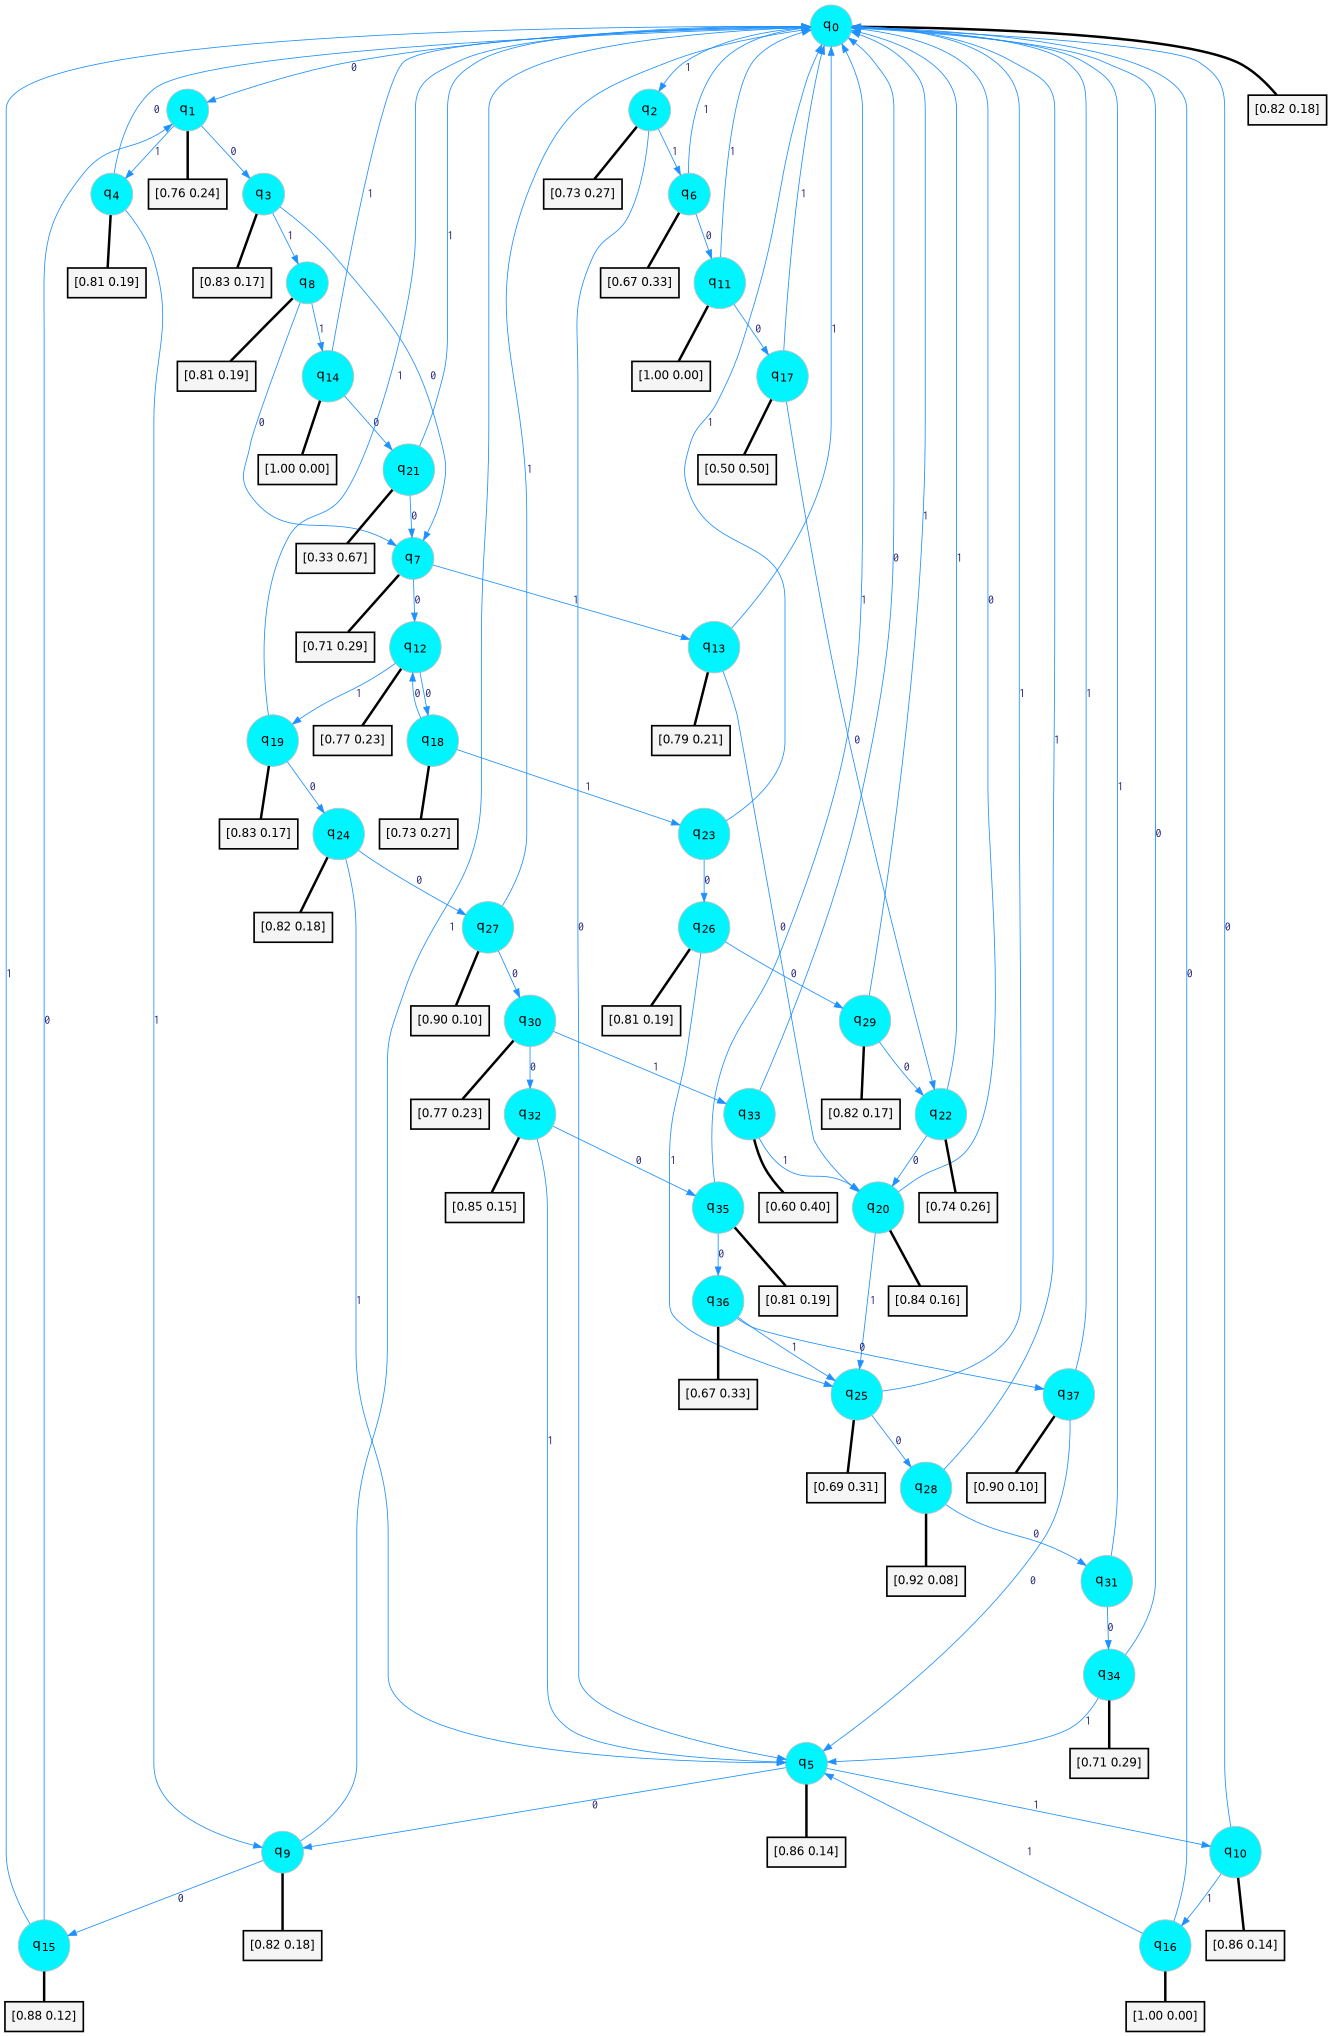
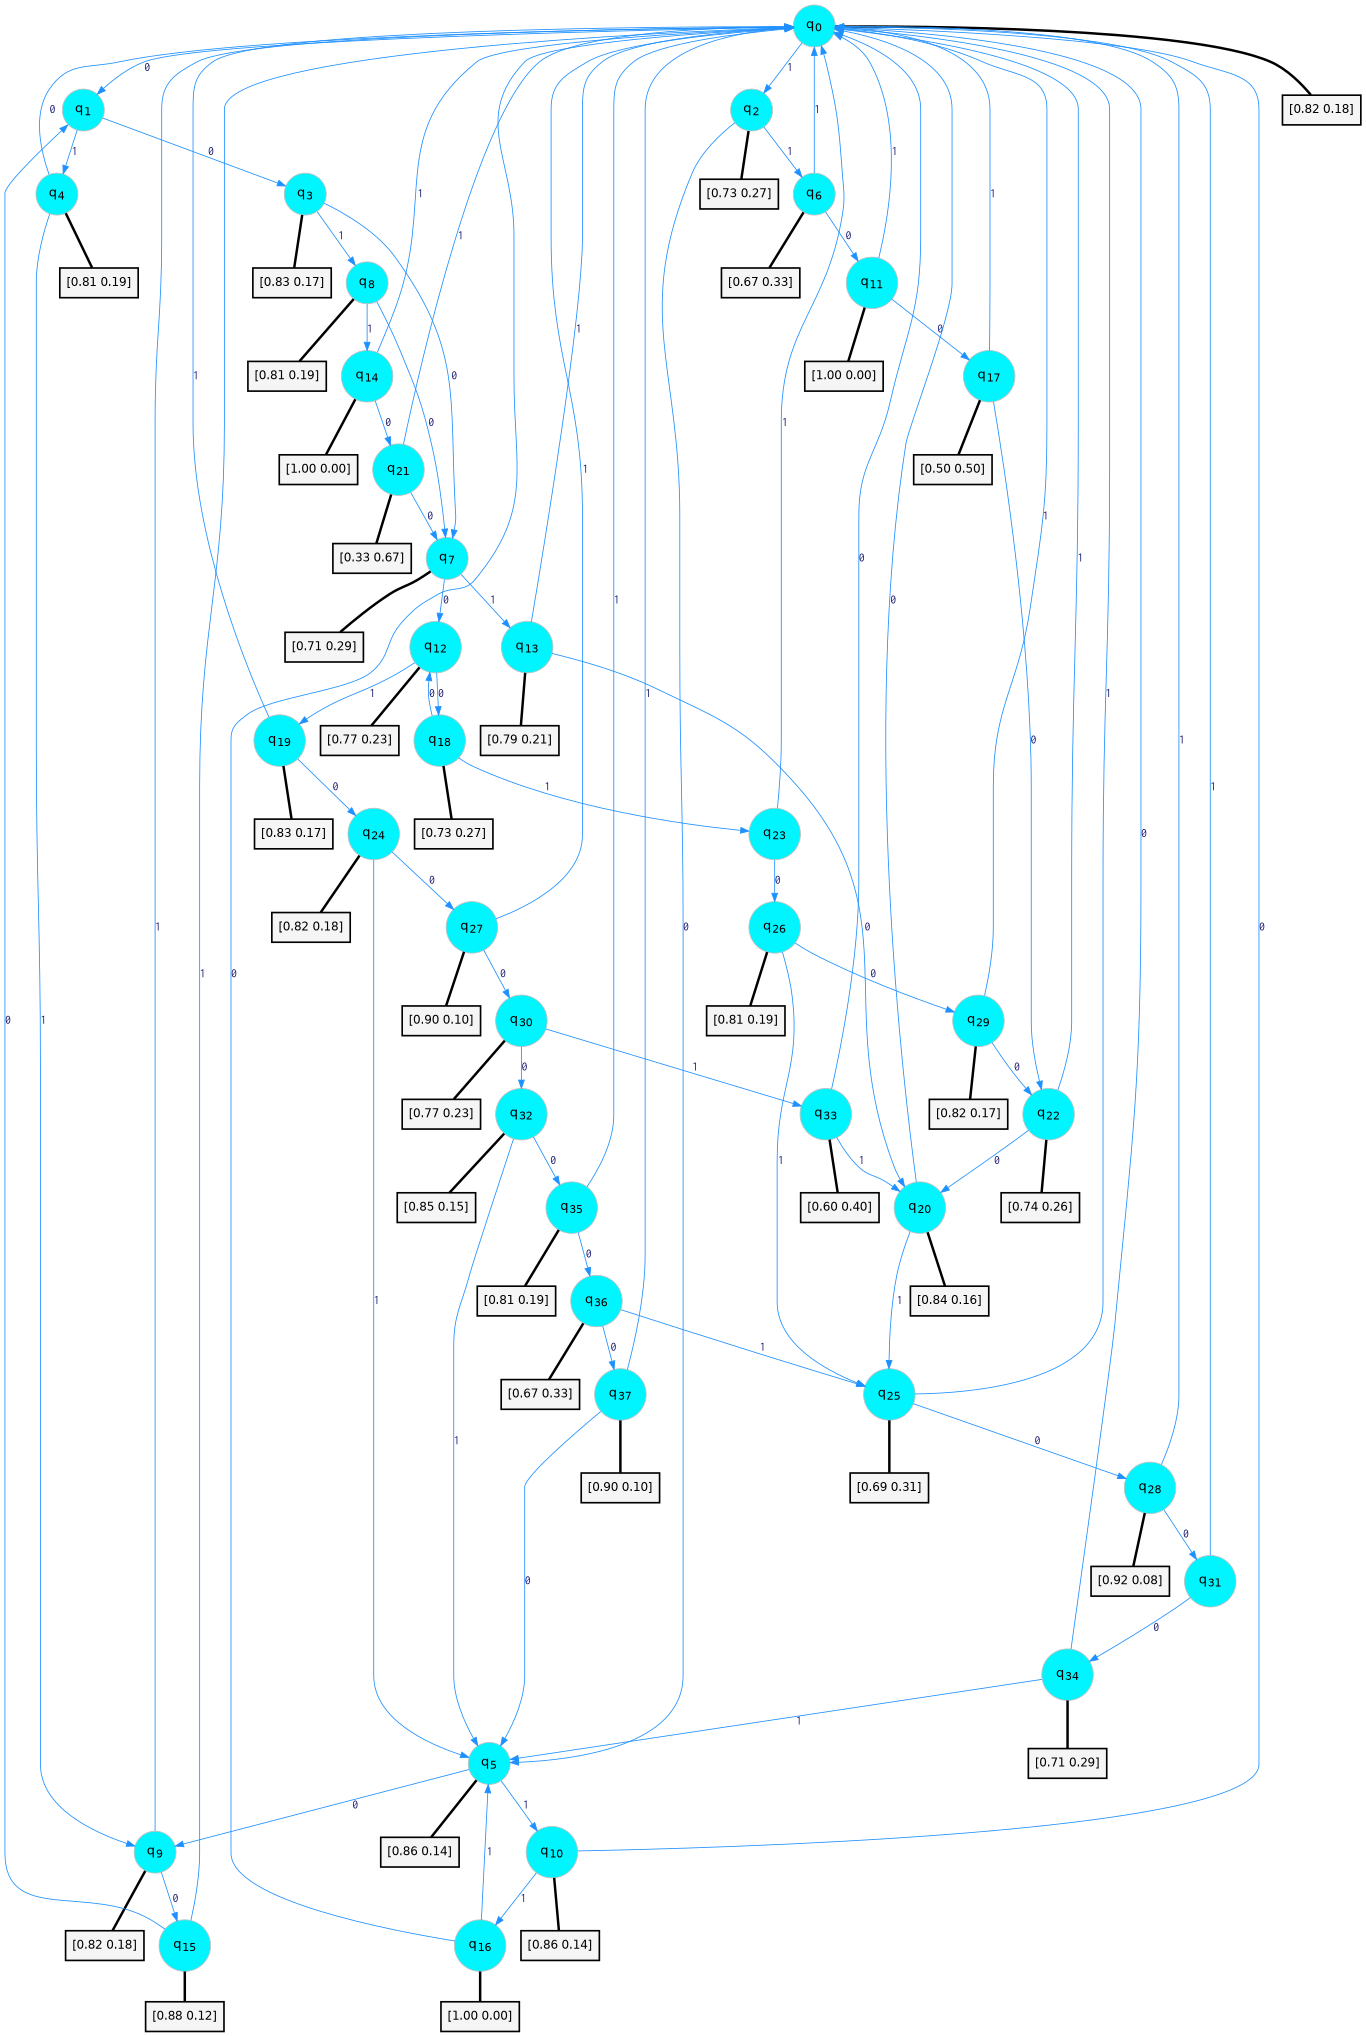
(188, 194) -> none
